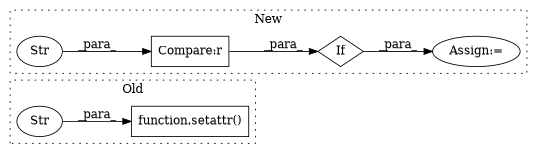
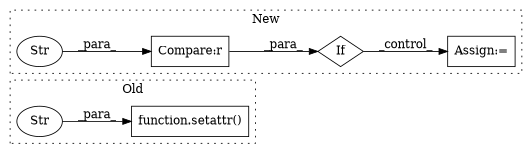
(398, 45) -> (406, 45)
(476, 51) -> (481, 51)
